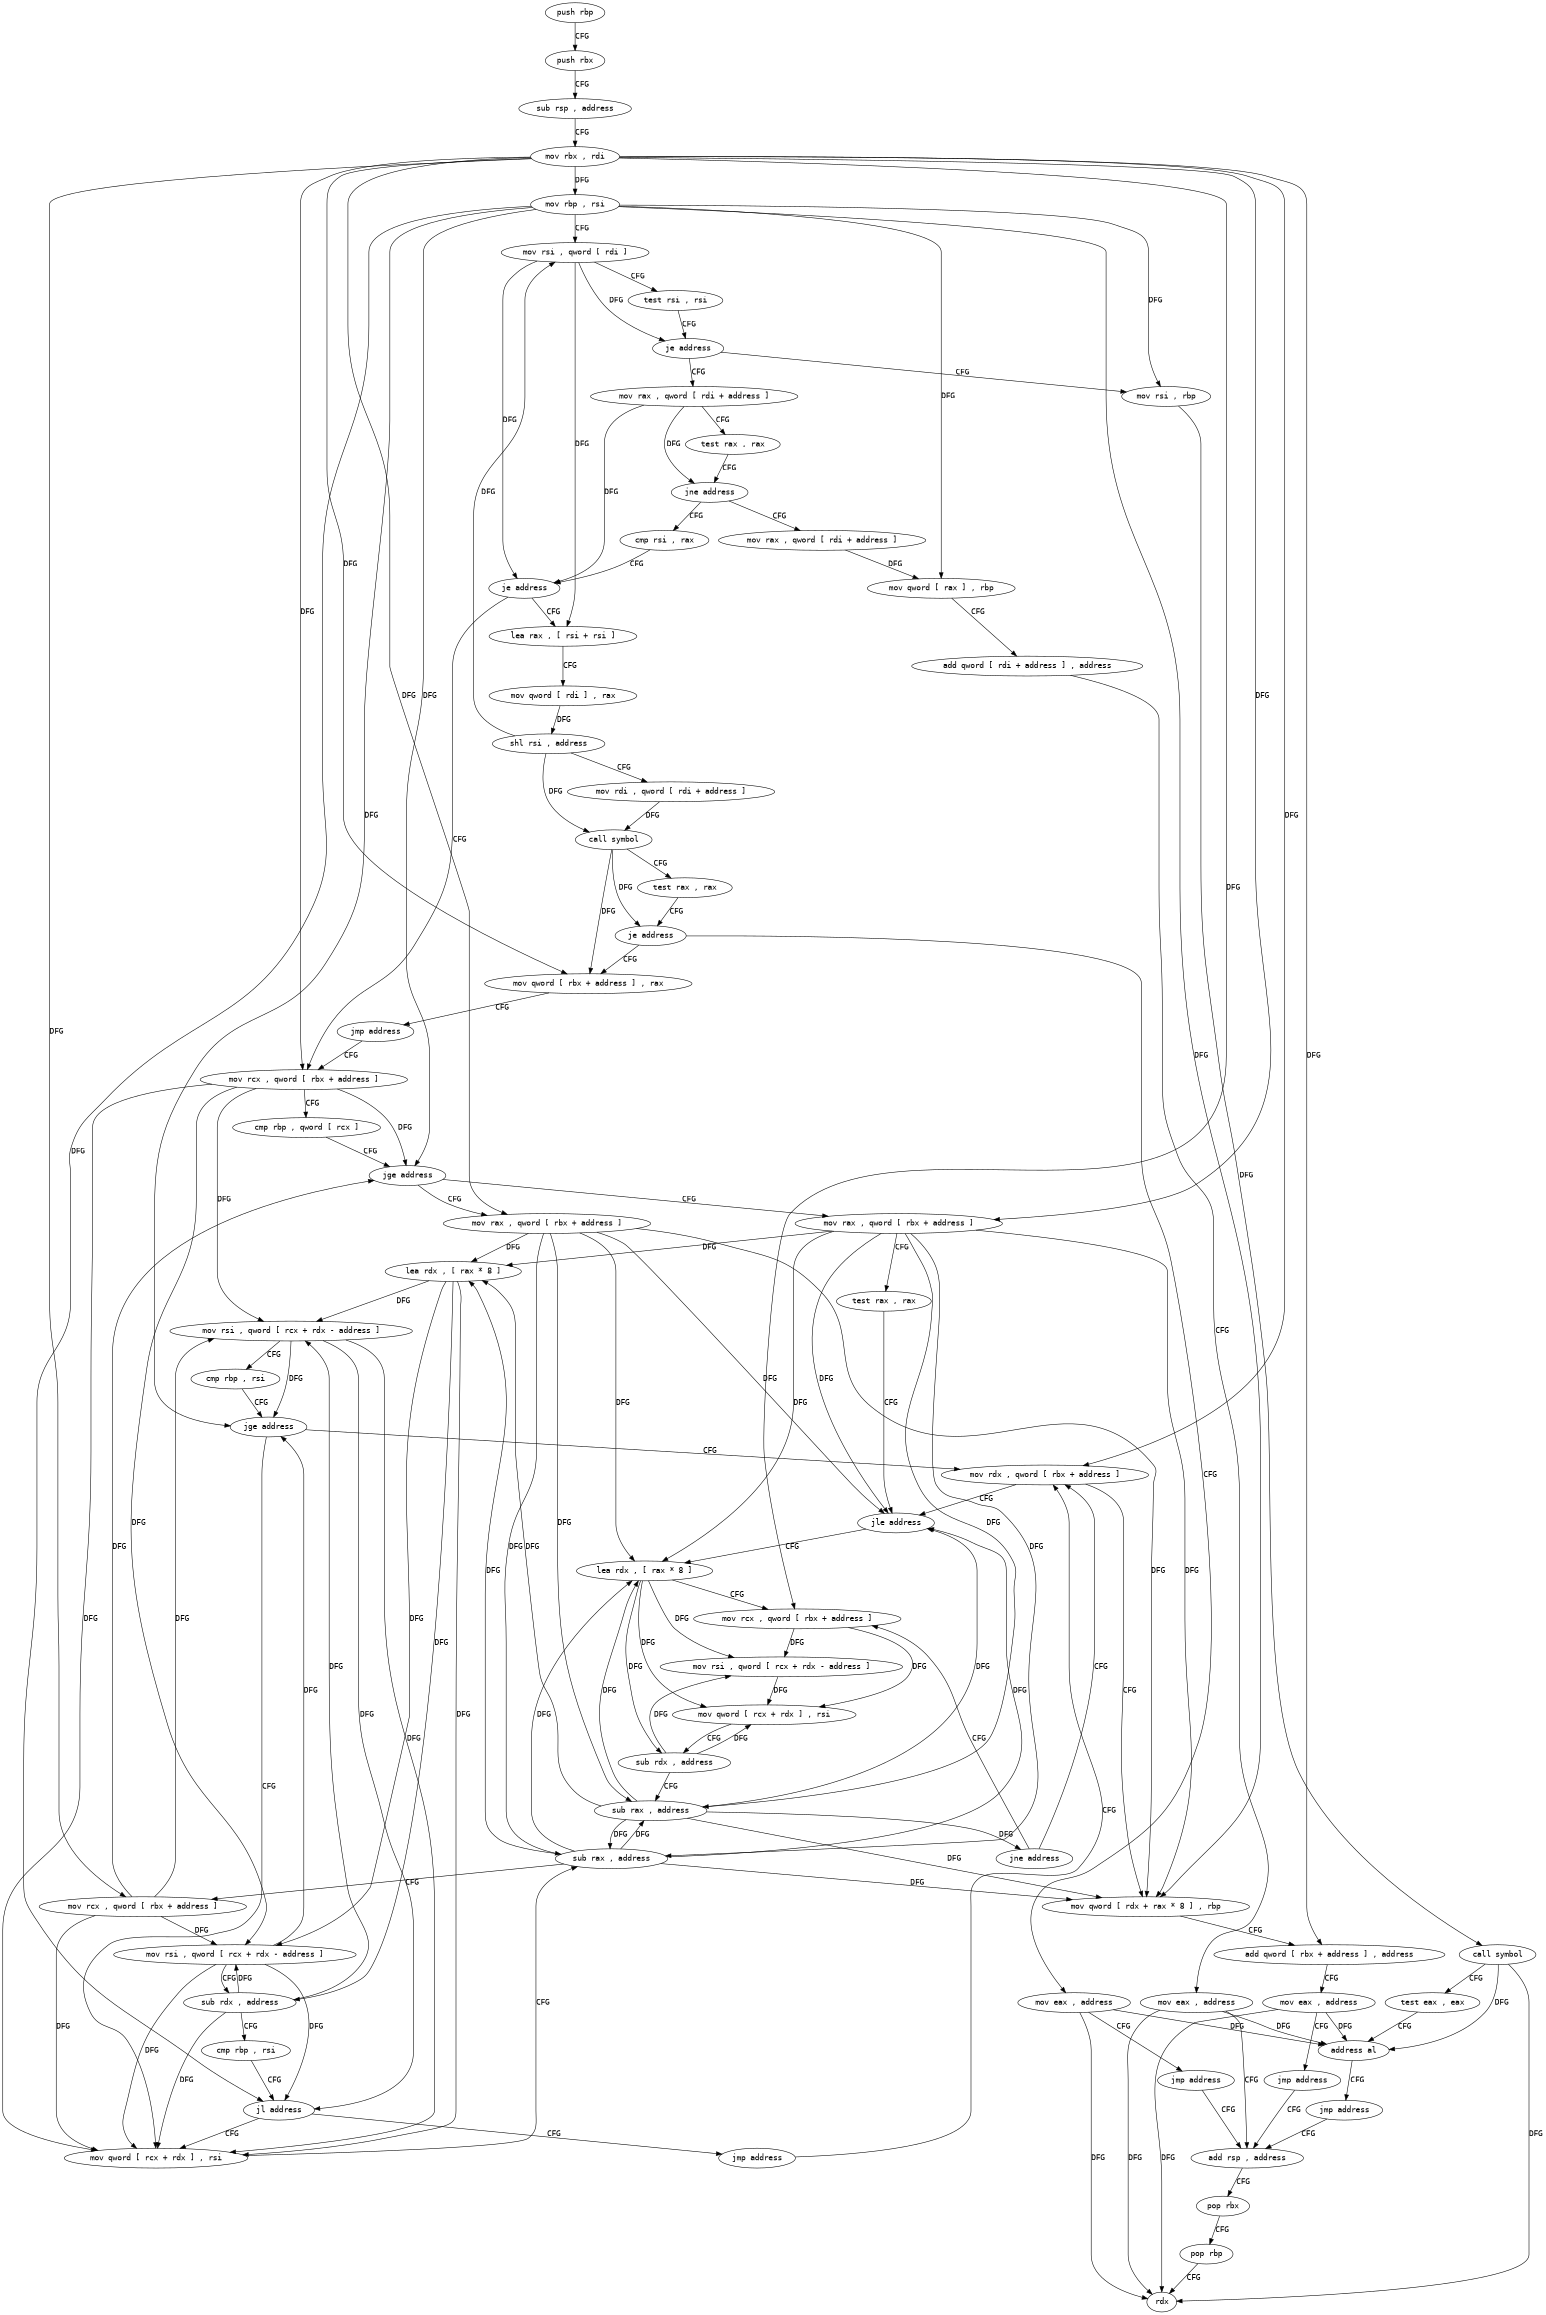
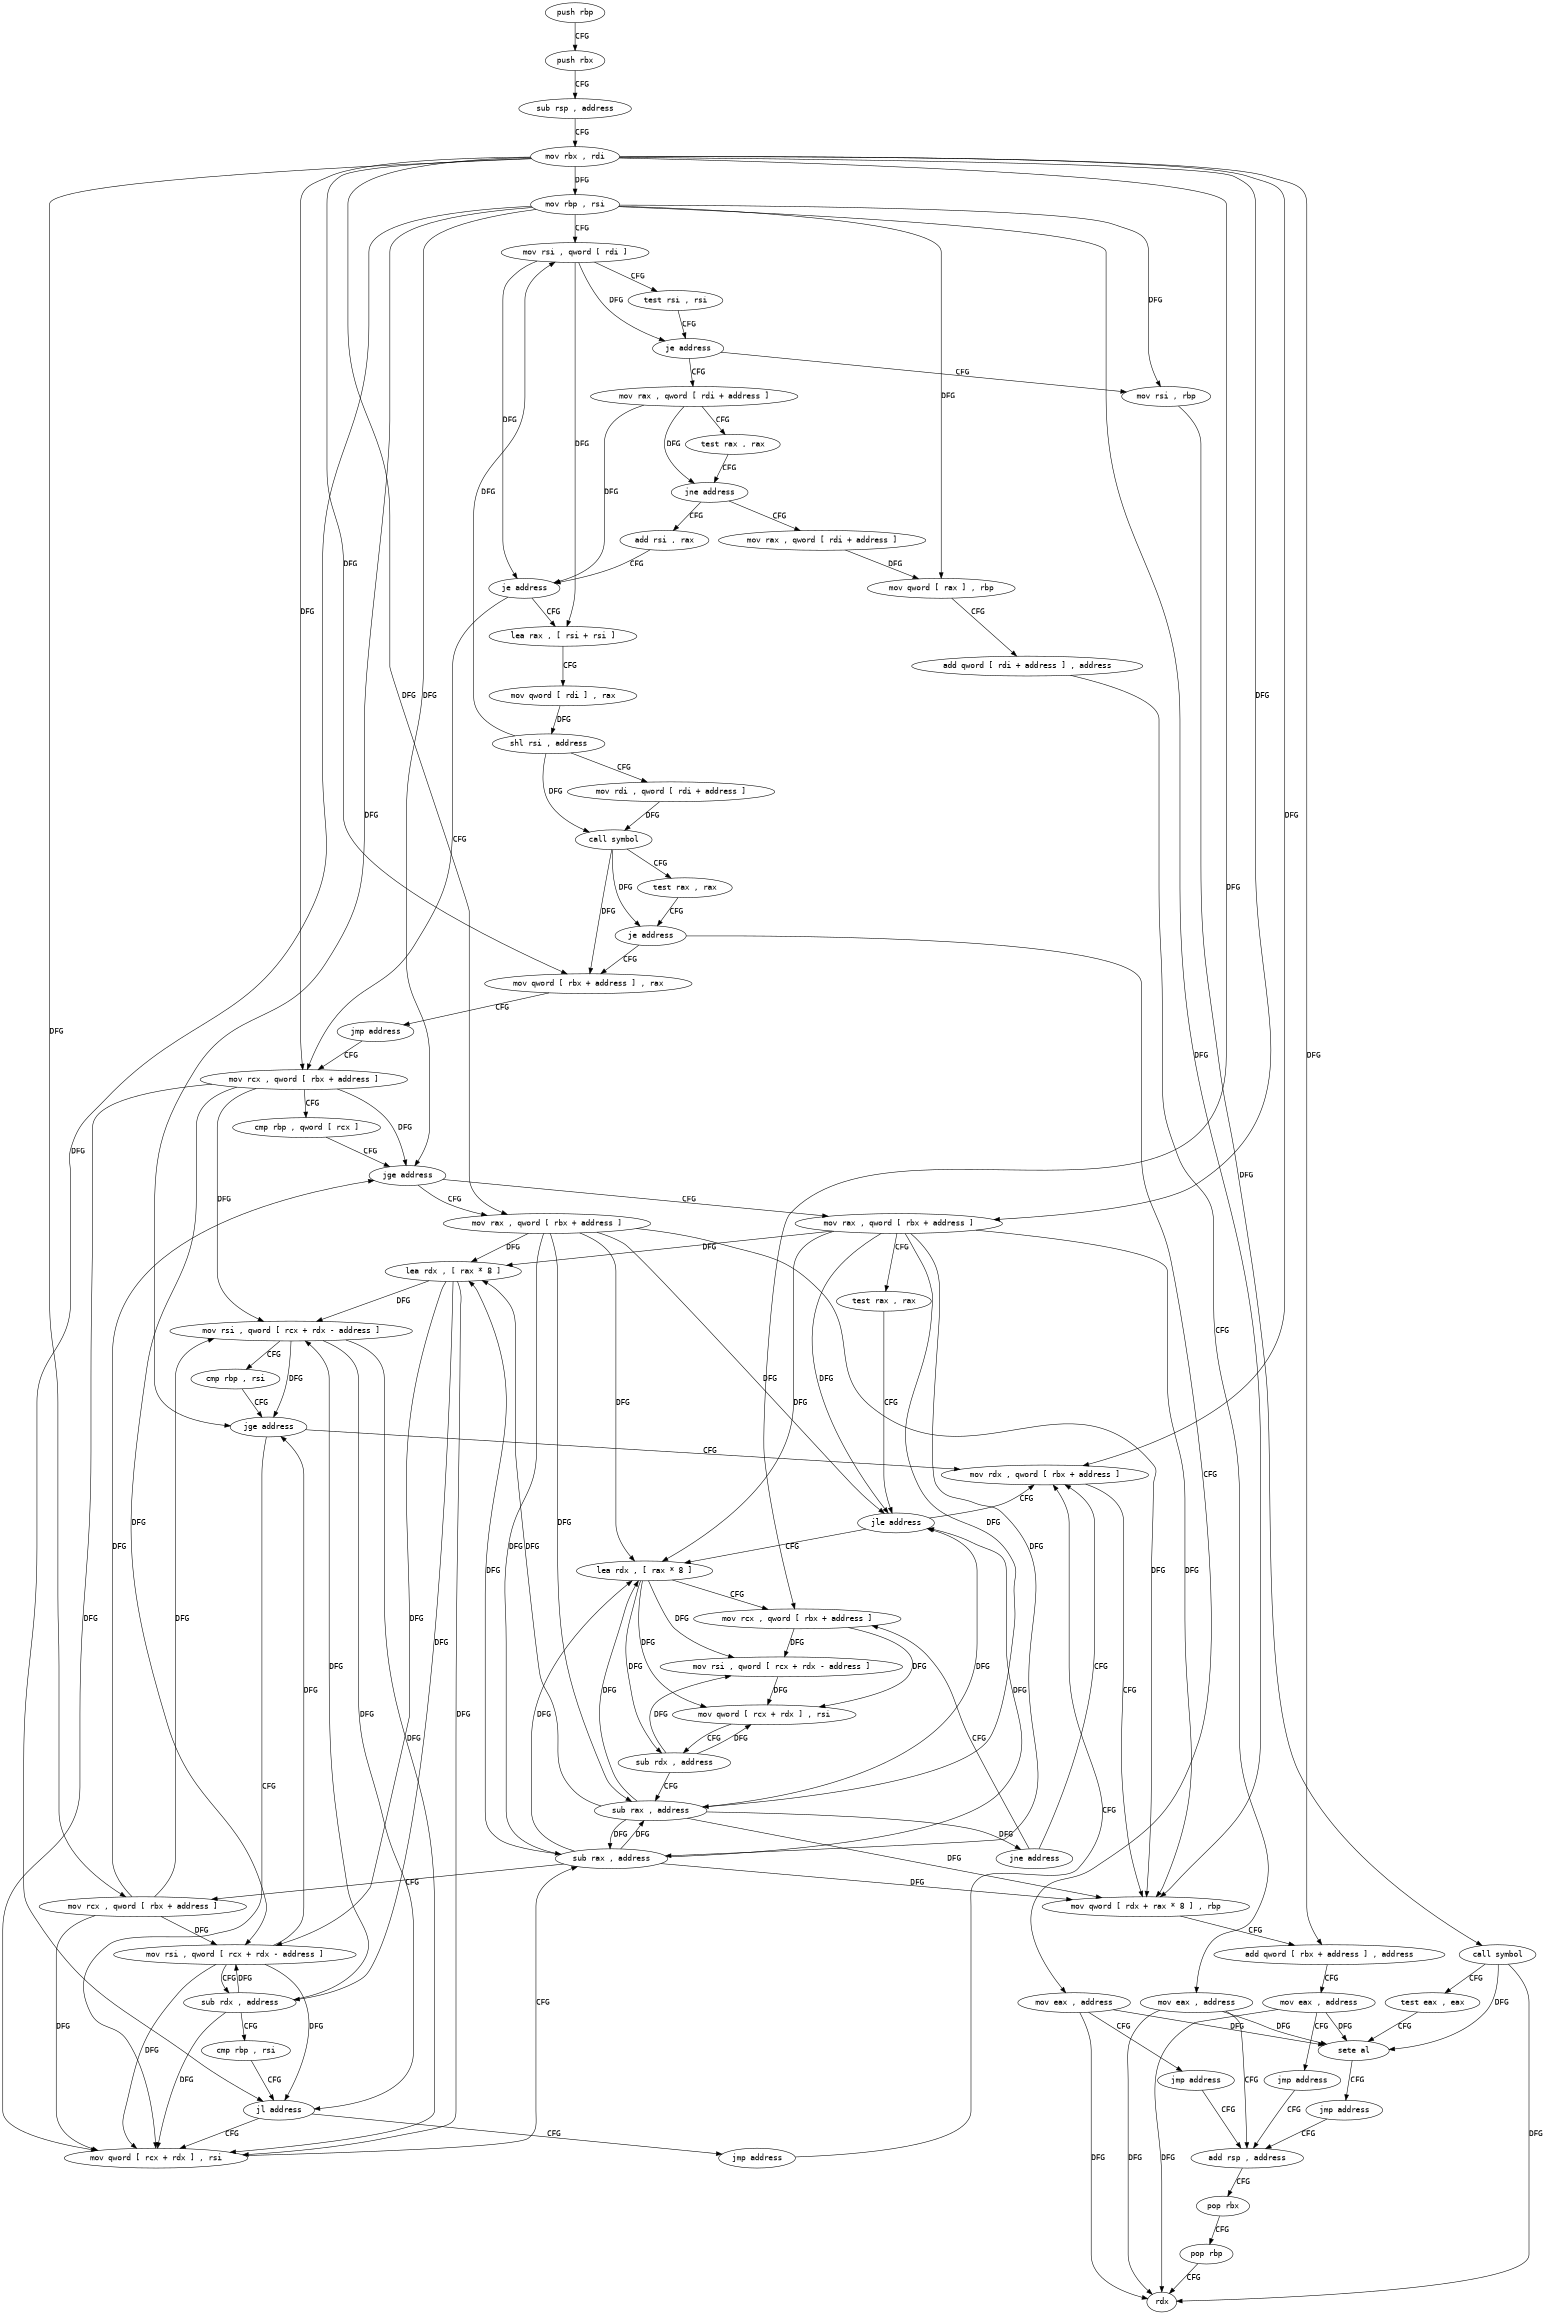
(664, 540) -> (664, 540)
(973, 1498) -> (982, 1509)
(1354, 2051) -> (1354, 2051)
